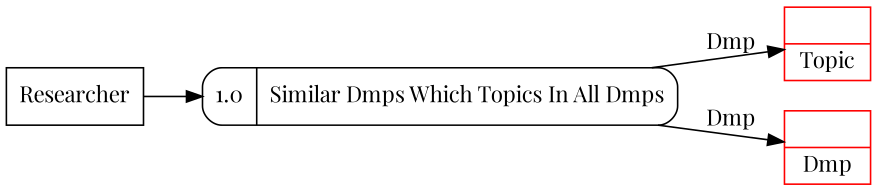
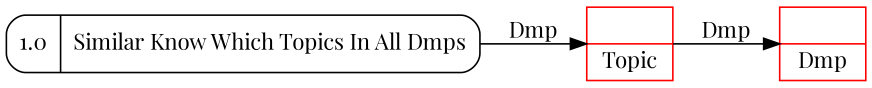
(75, 96) -> none
(467, 96) -> (270, 43)
(713, 132) -> (718, 44)
